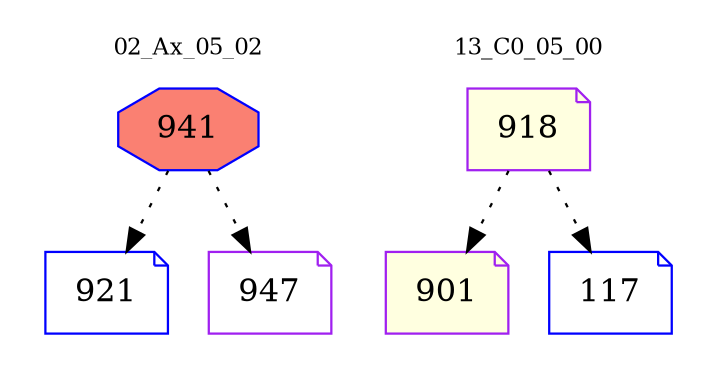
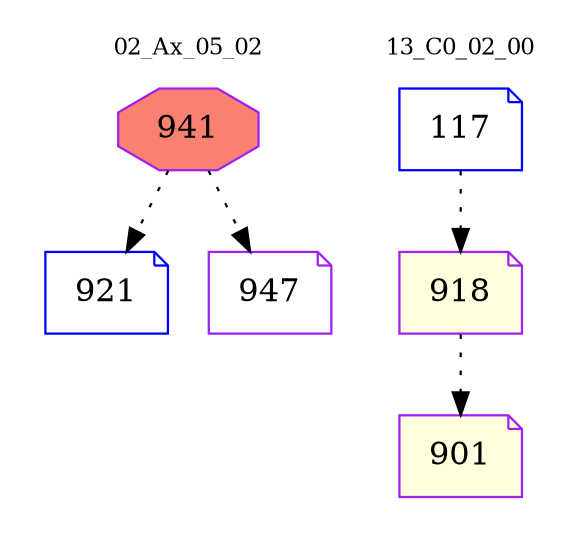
(529, 49) -> (461, 49)
(188, 129) -> (188, 129)
(564, 201) -> (461, 200)
